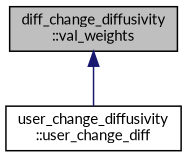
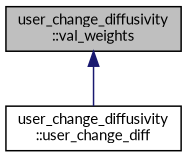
(94, 29) -> (94, 29)
